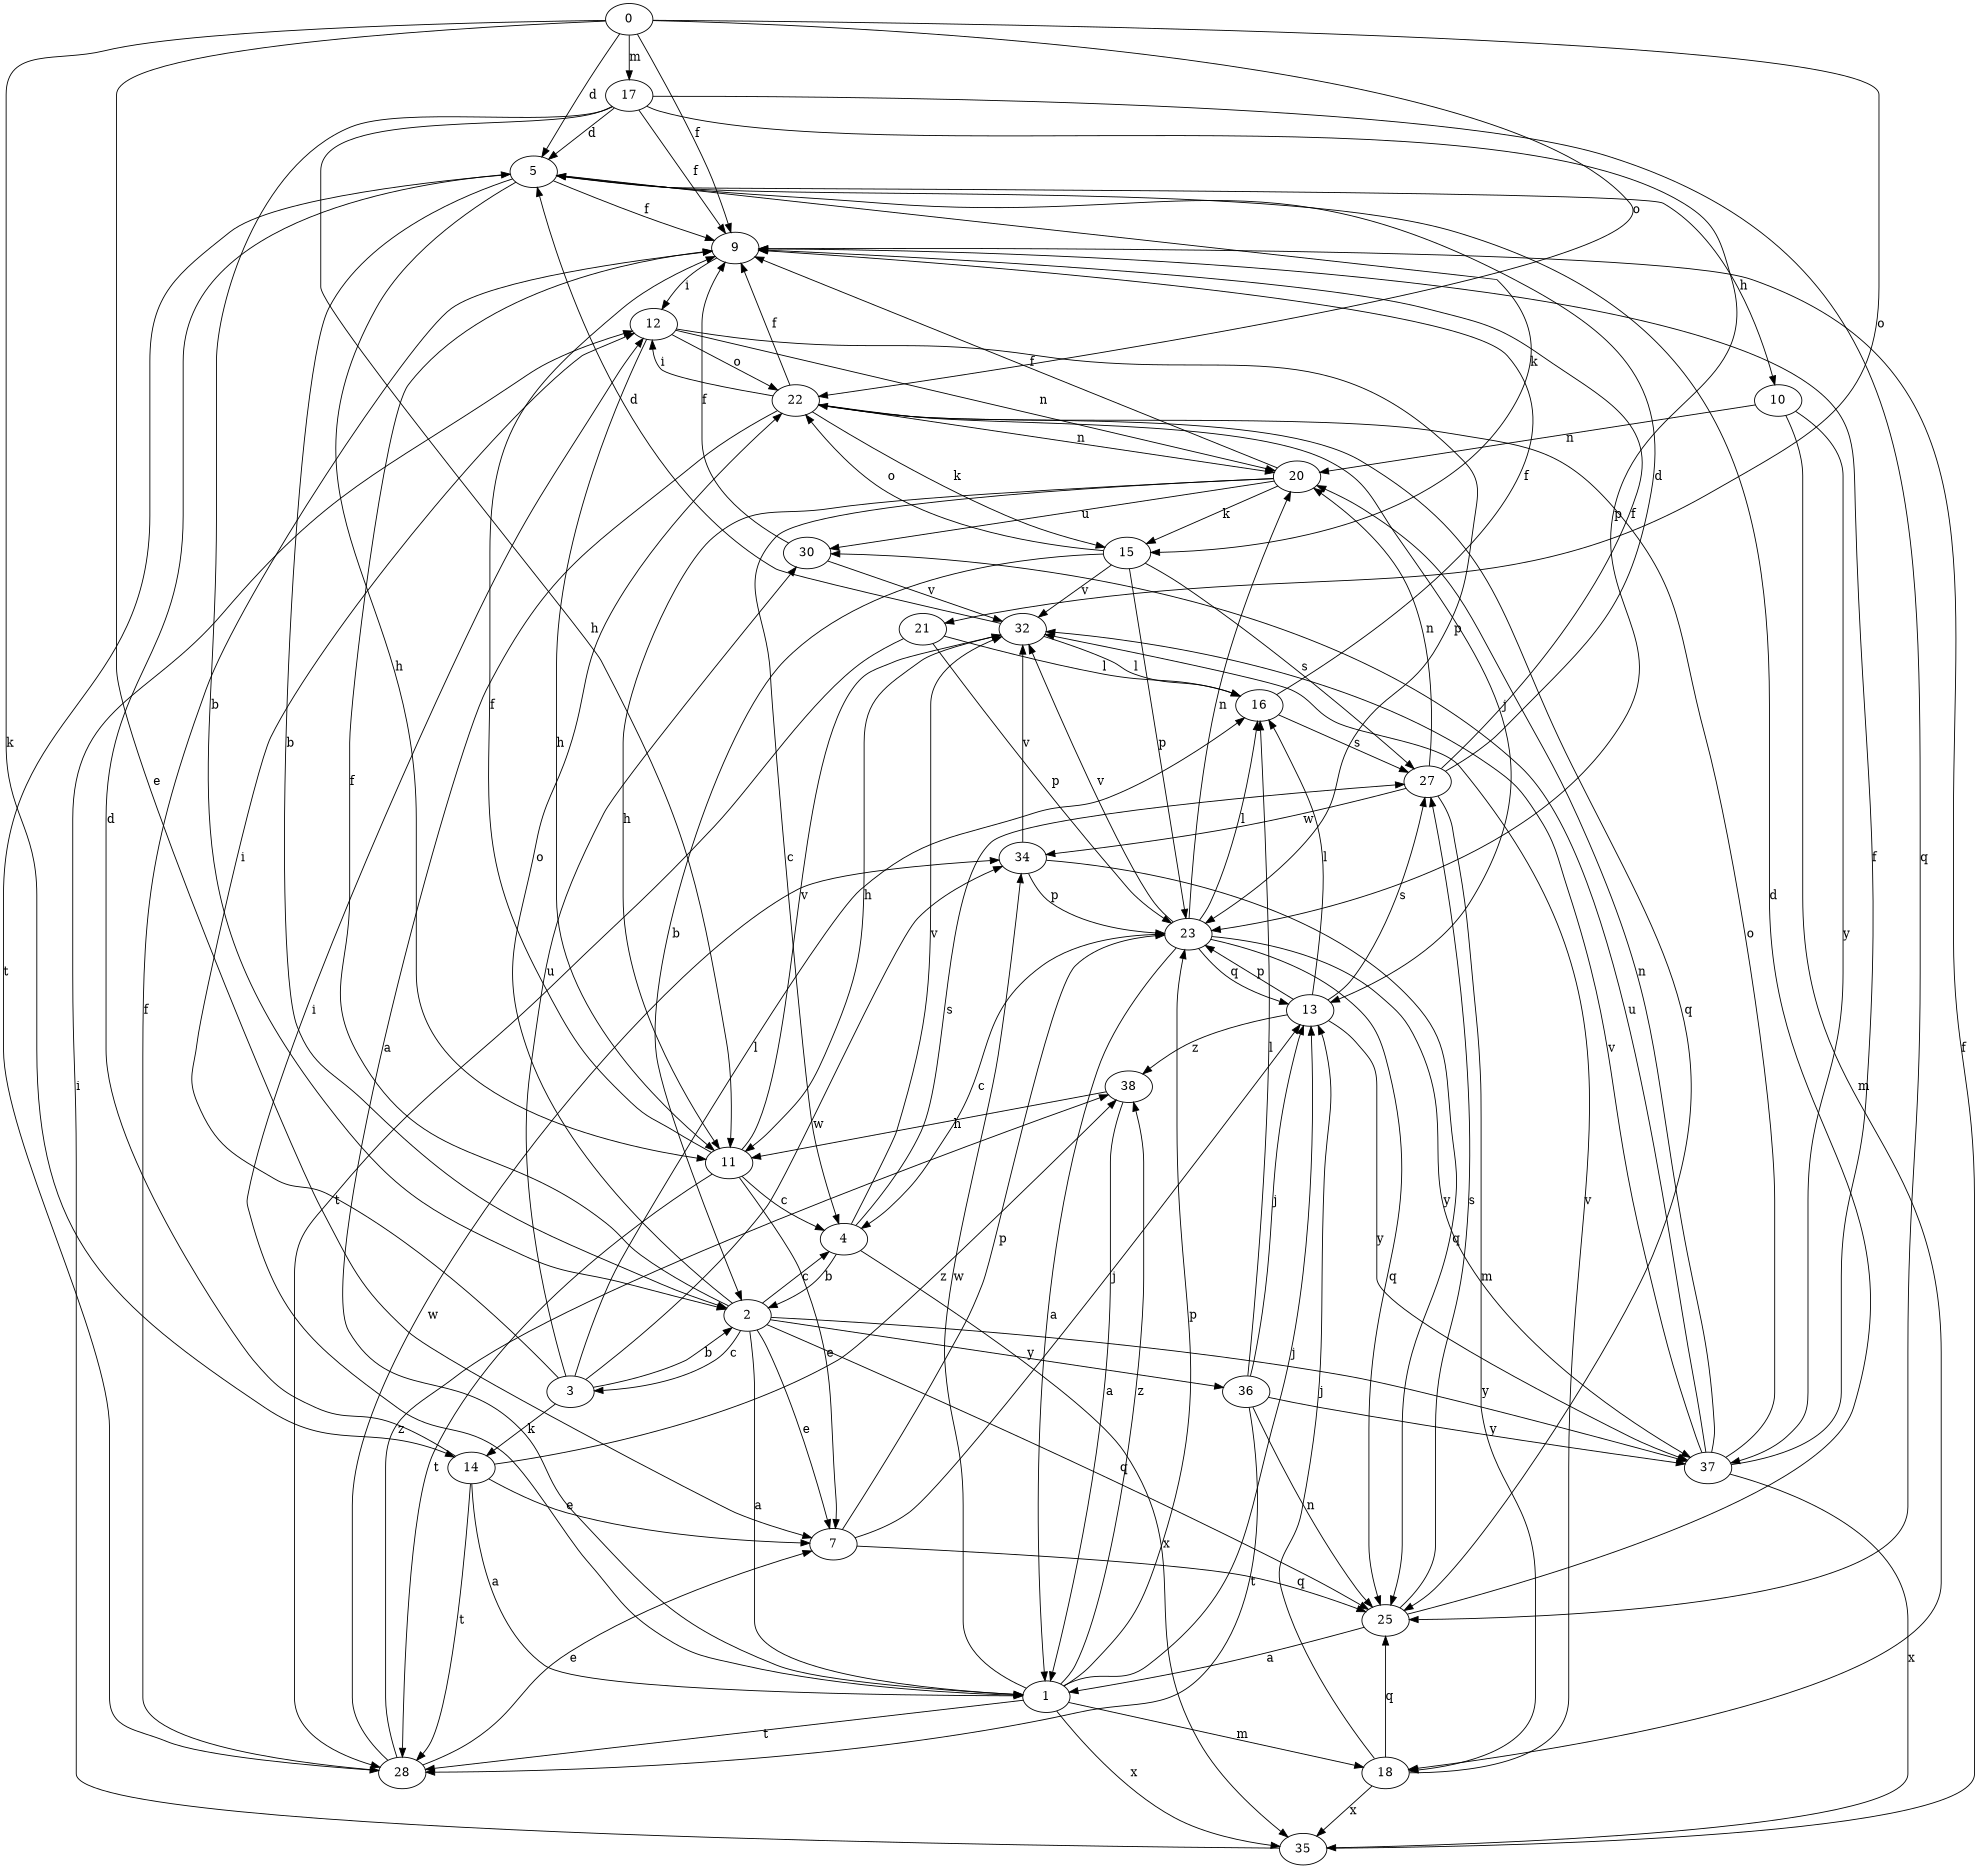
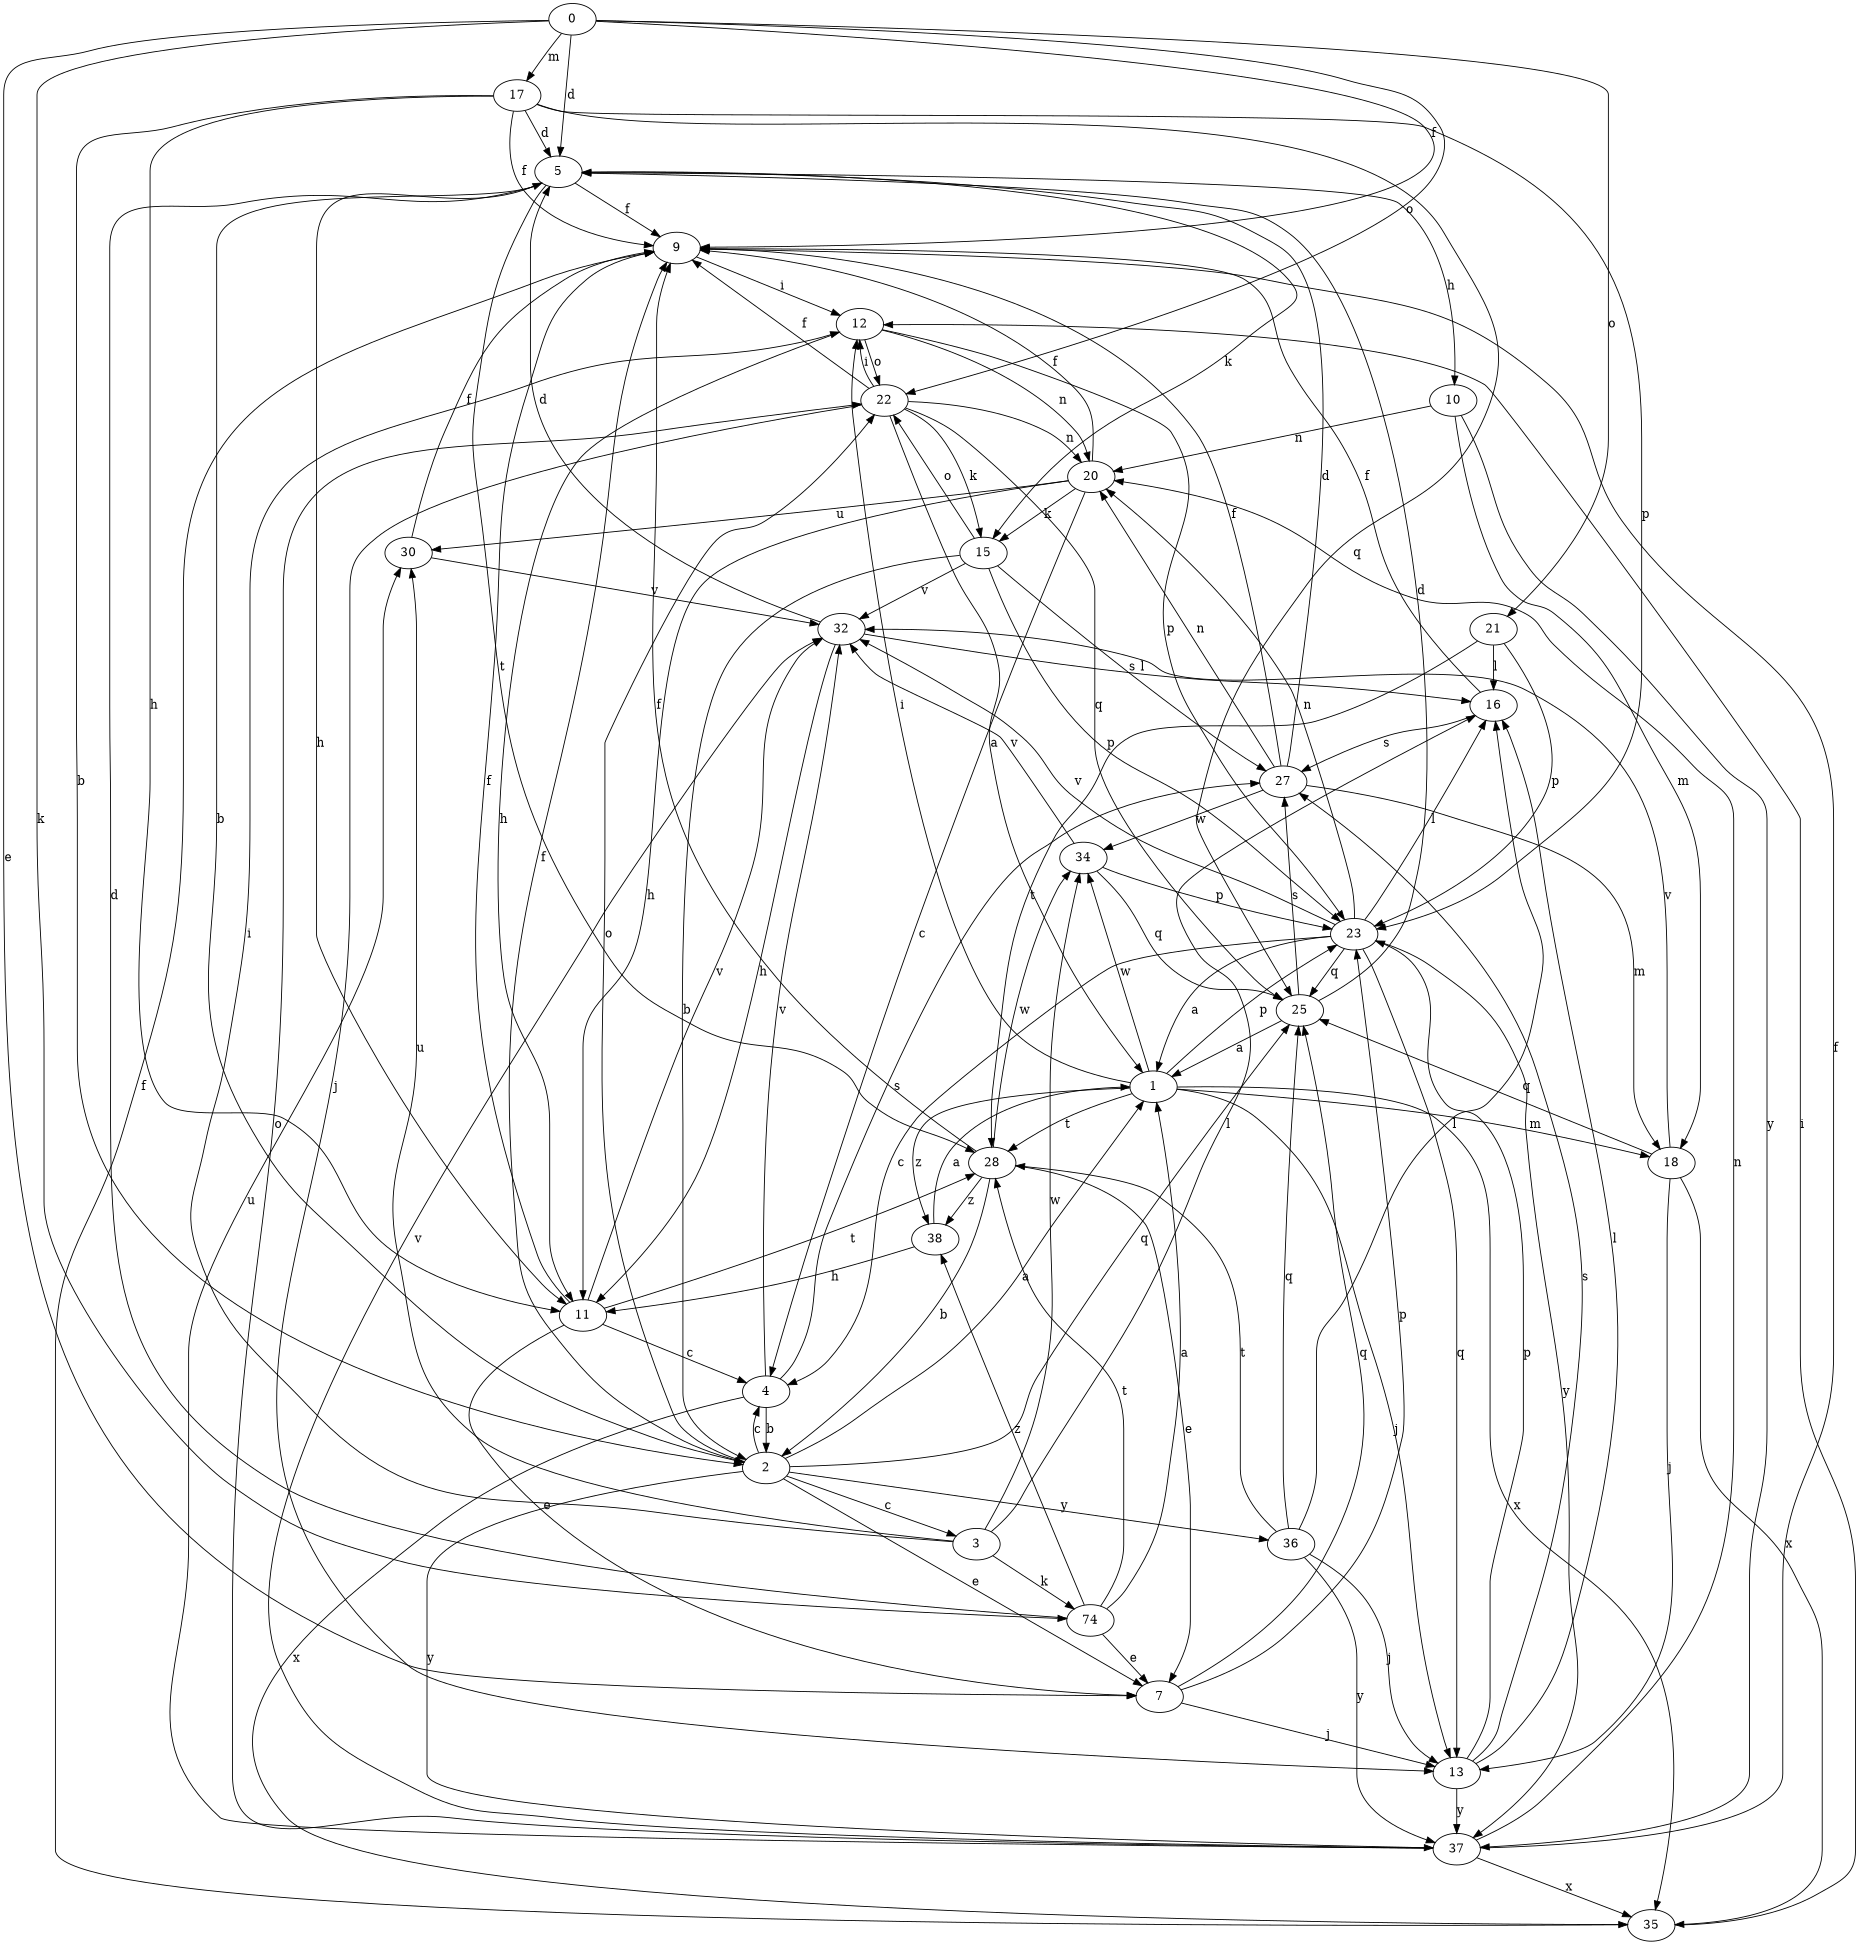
(1215, 1033) -> none
(663, 1370) -> (915, 1332)
(471, 1468) -> (1090, 1620)
(1311, 1506) -> (1289, 1277)
